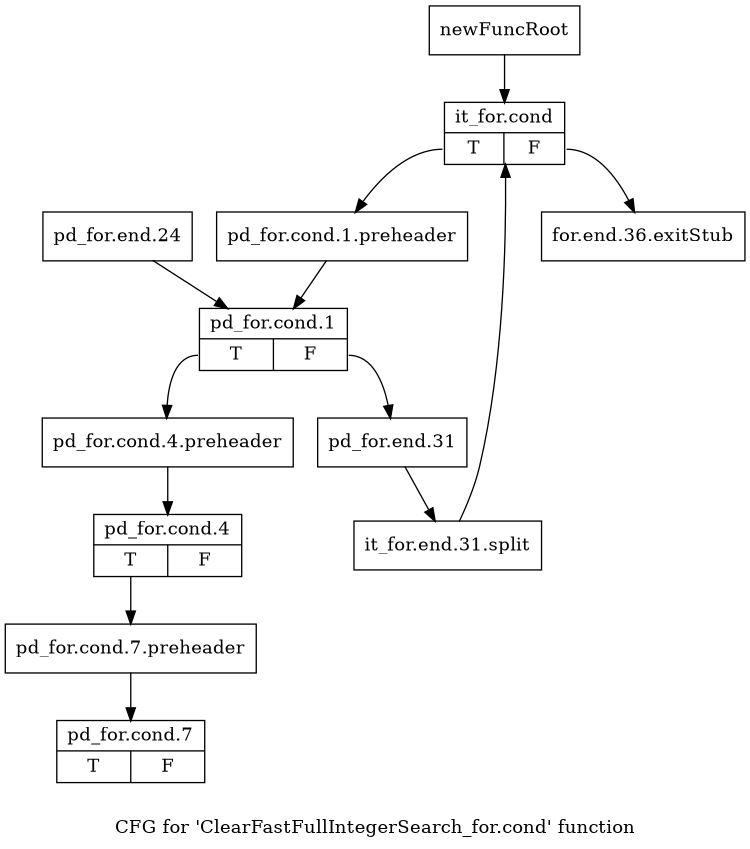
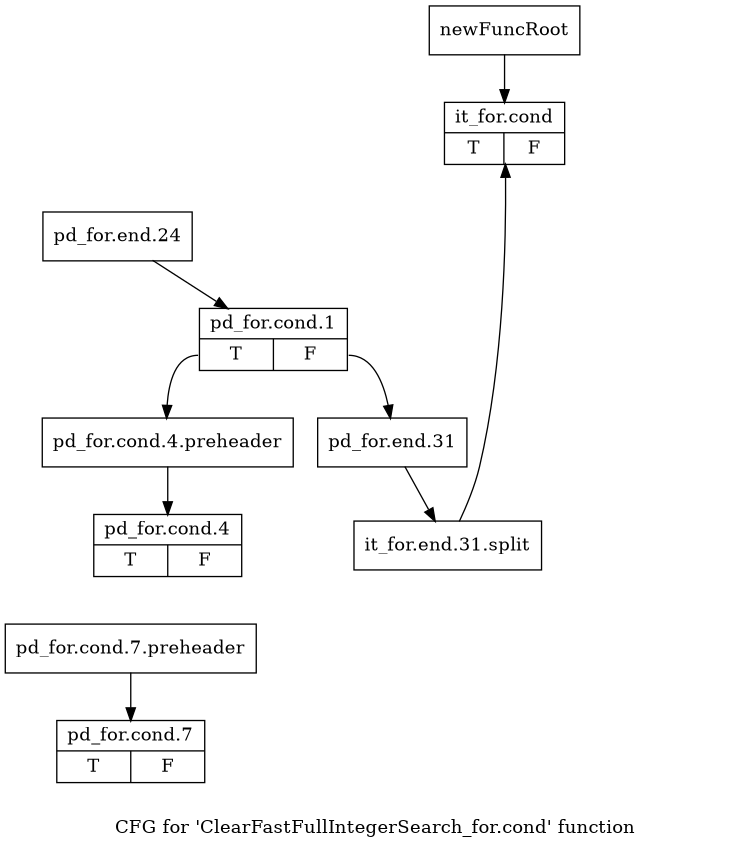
(342, 236) -> none
(643, 236) -> none
(131, 594) -> none
